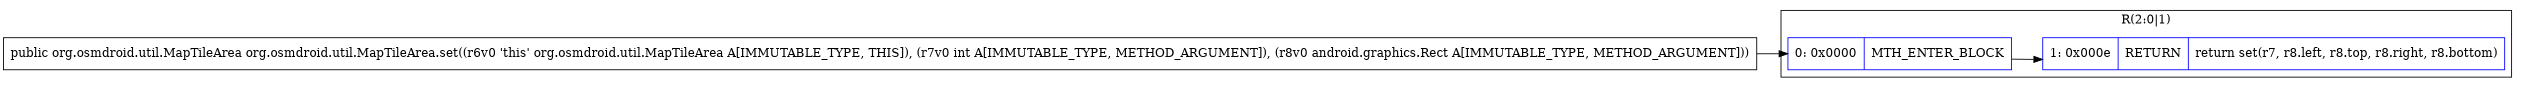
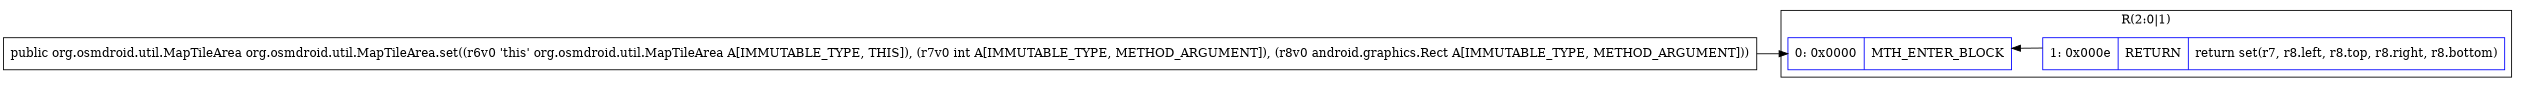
(2023, 59) -> (2032, 48)
